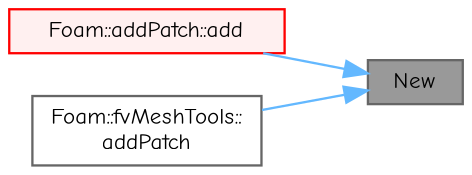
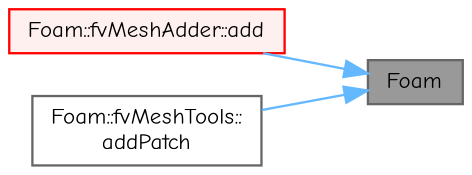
(147, 31) -> (147, 31)
(415, 82) -> (415, 82)
